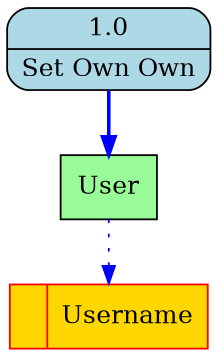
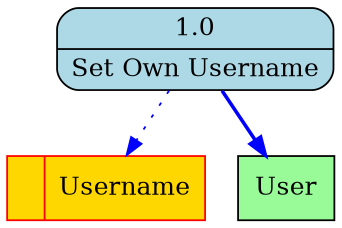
(109, 69) -> (195, 69)
(109, 243) -> (153, 115)
